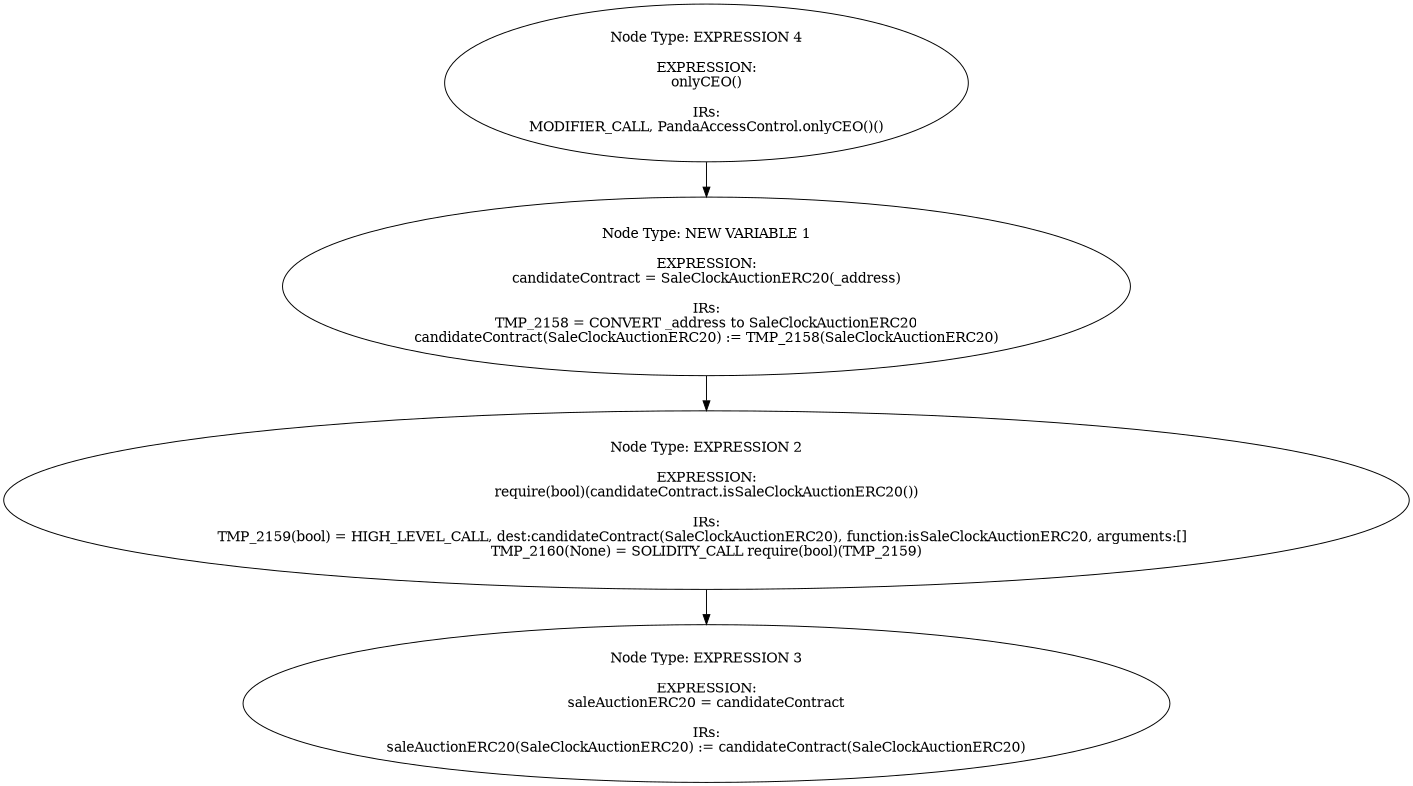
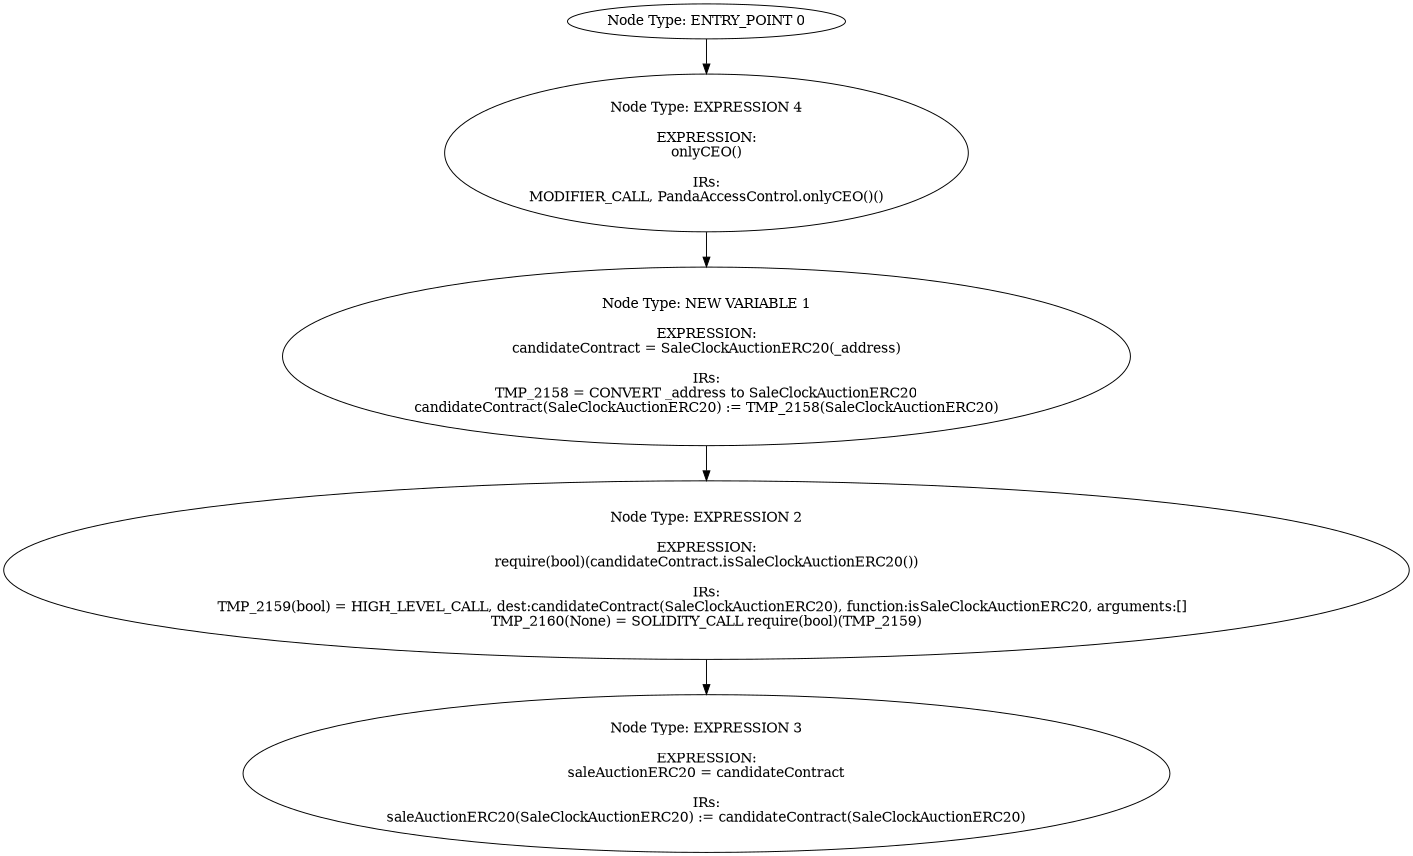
none -> (706, 21)
